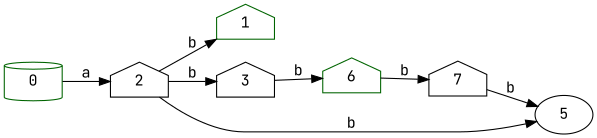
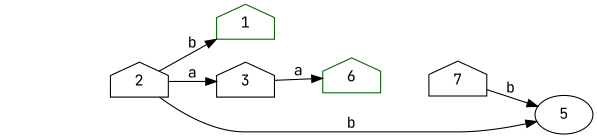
(299, 71) -> (299, 71)
(192, 73) -> (192, 73)
(399, 79) -> none
(33, 81) -> none
